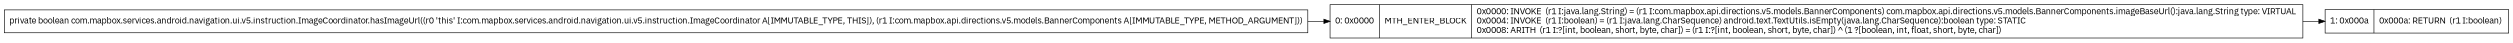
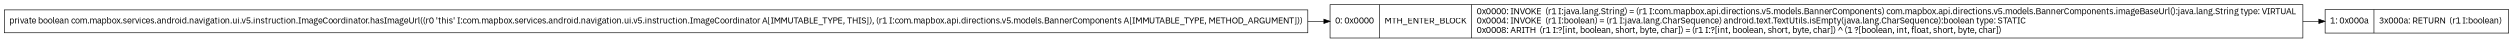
(2441, 21) -> (2441, 21)
